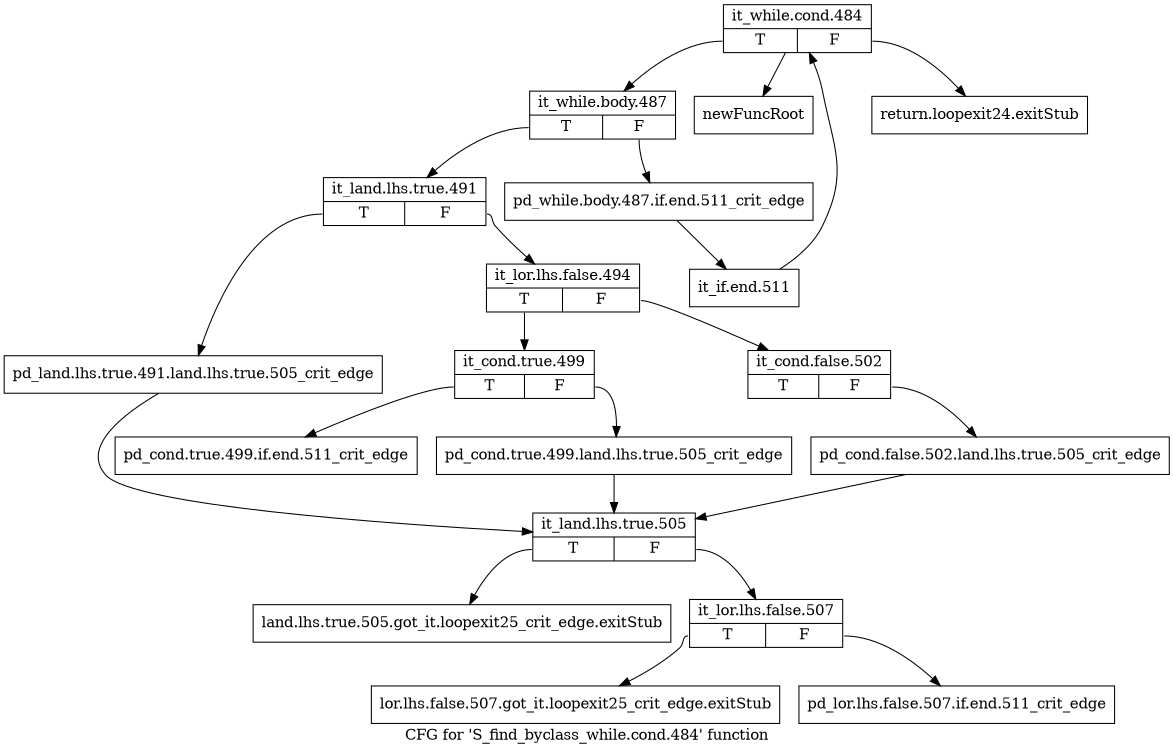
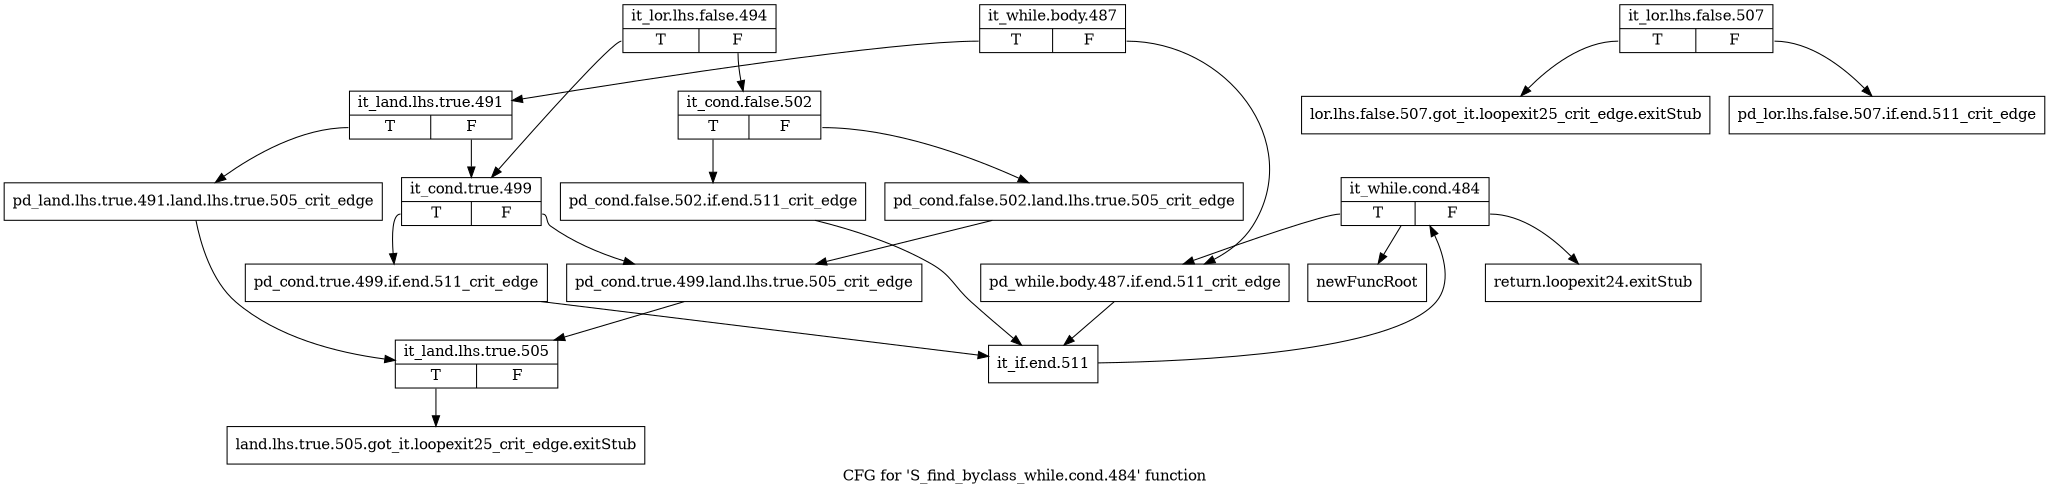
(674, 54) -> (1266, 235)
none -> (713, 202)
(505, 236) -> (471, 153)
none -> (760, 328)
(806, 496) -> (909, 241)
(728, 563) -> none
